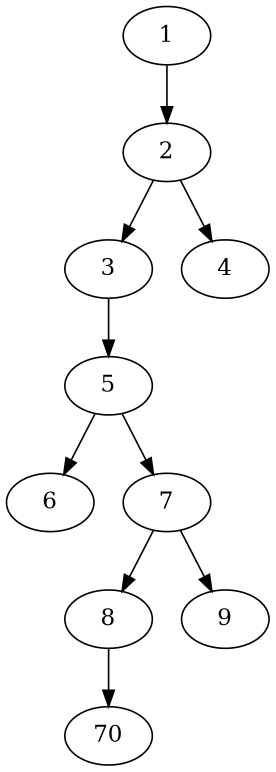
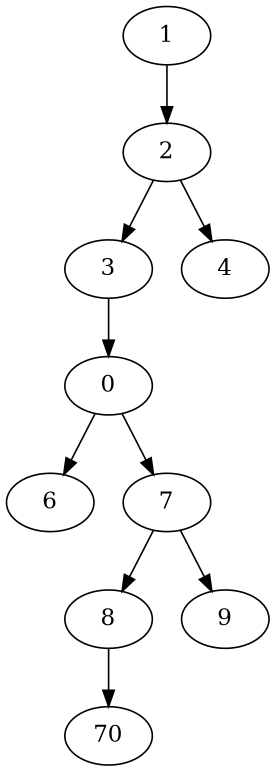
(109, 386) -> (109, 386)
